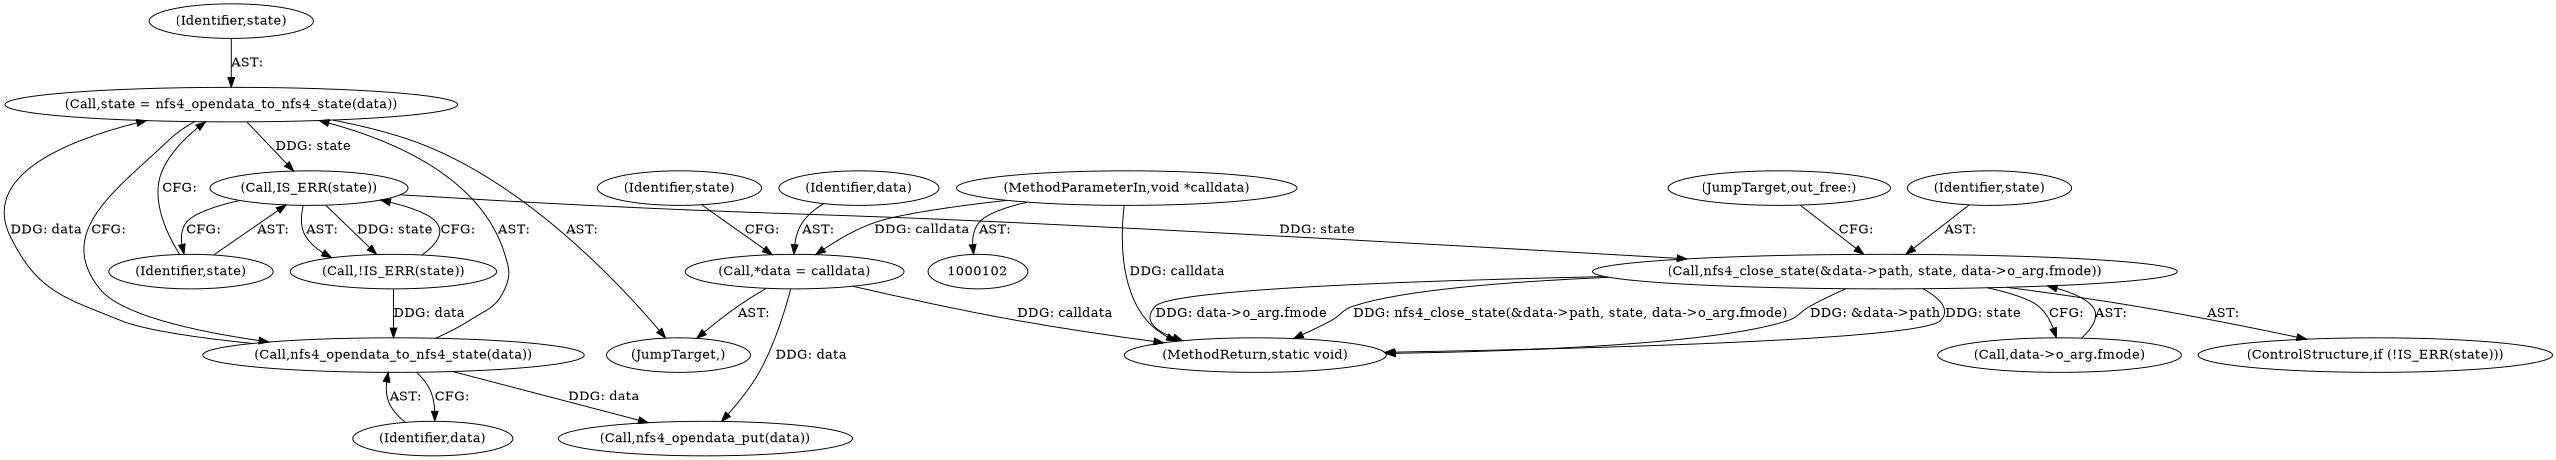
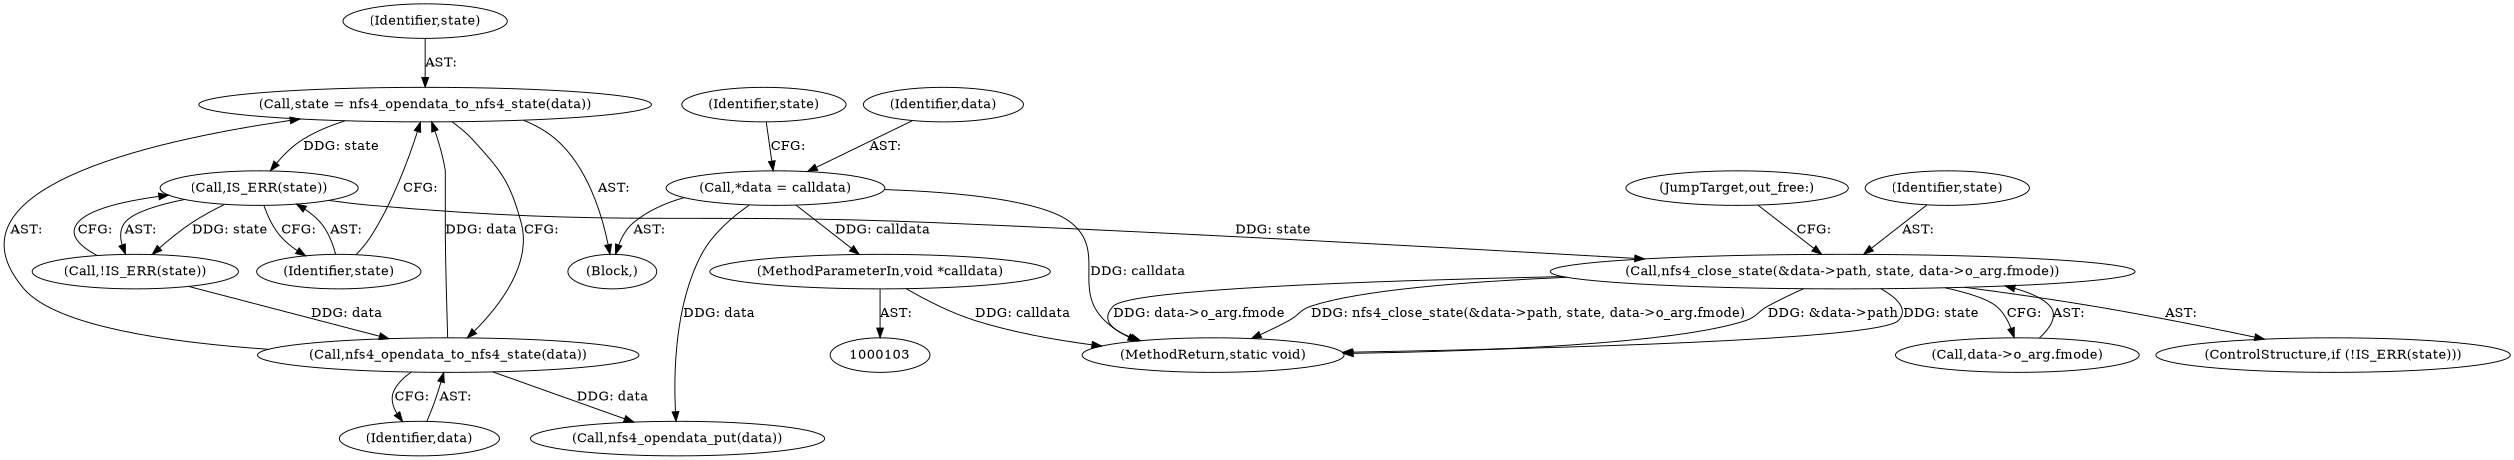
(921, 212) -> (824, 227)
(978, 272) -> (880, 355)
(679, 355) -> (612, 272)
